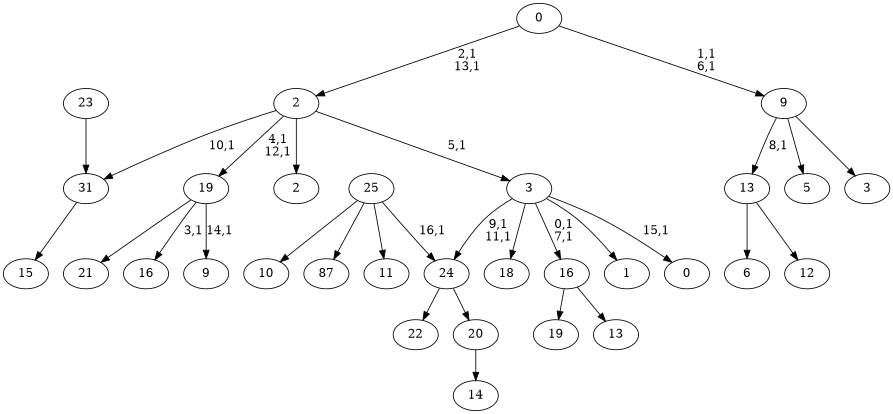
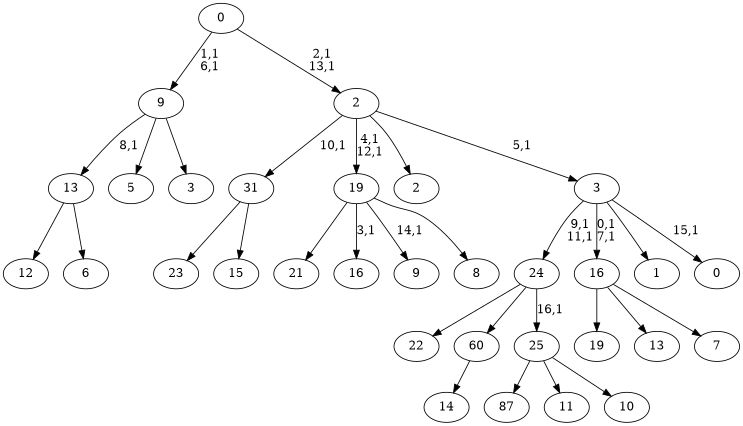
(86, 142) -> (217, 228)
(405, 229) -> (537, 306)
none -> (477, 274)
(507, 274) -> none
(476, 335) -> (477, 346)
none -> (717, 346)
